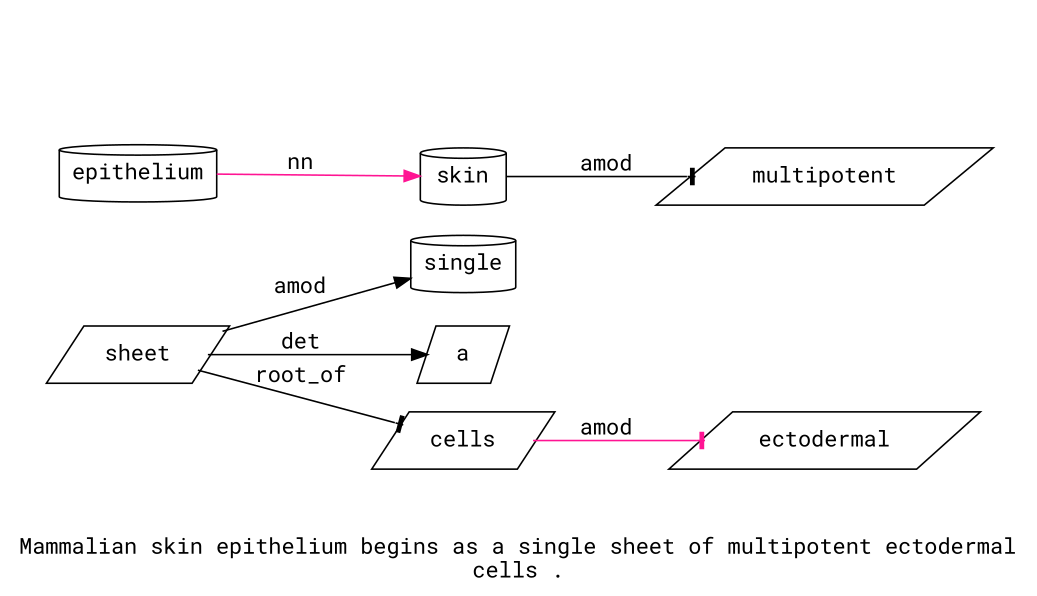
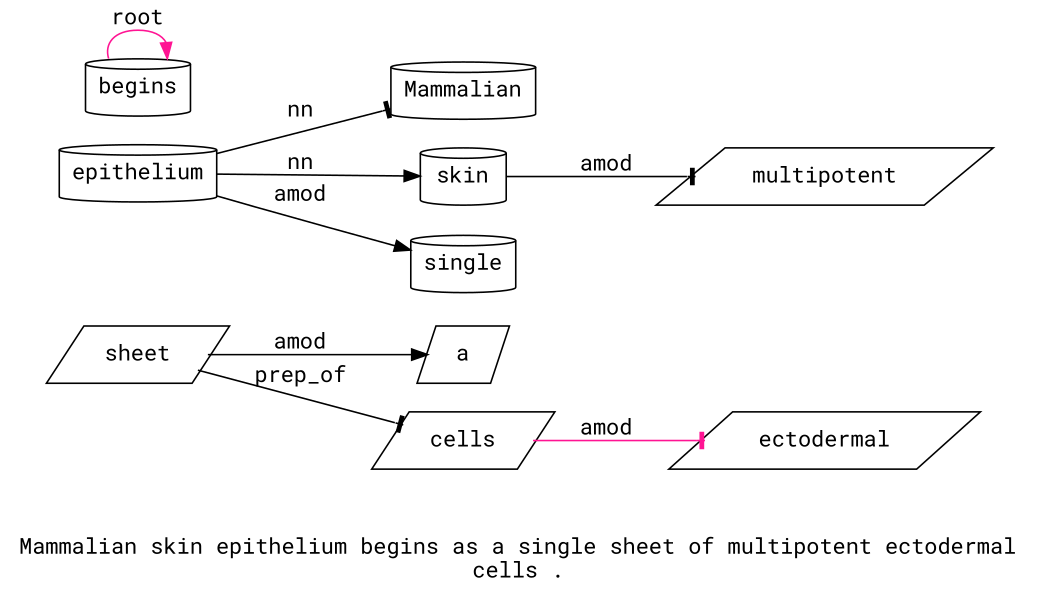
none -> (138, 87)
none -> (463, 91)
(310, 175) -> (310, 175)
(309, 307) -> (306, 221)
(301, 343) -> (301, 343)
(301, 376) -> (301, 376)
